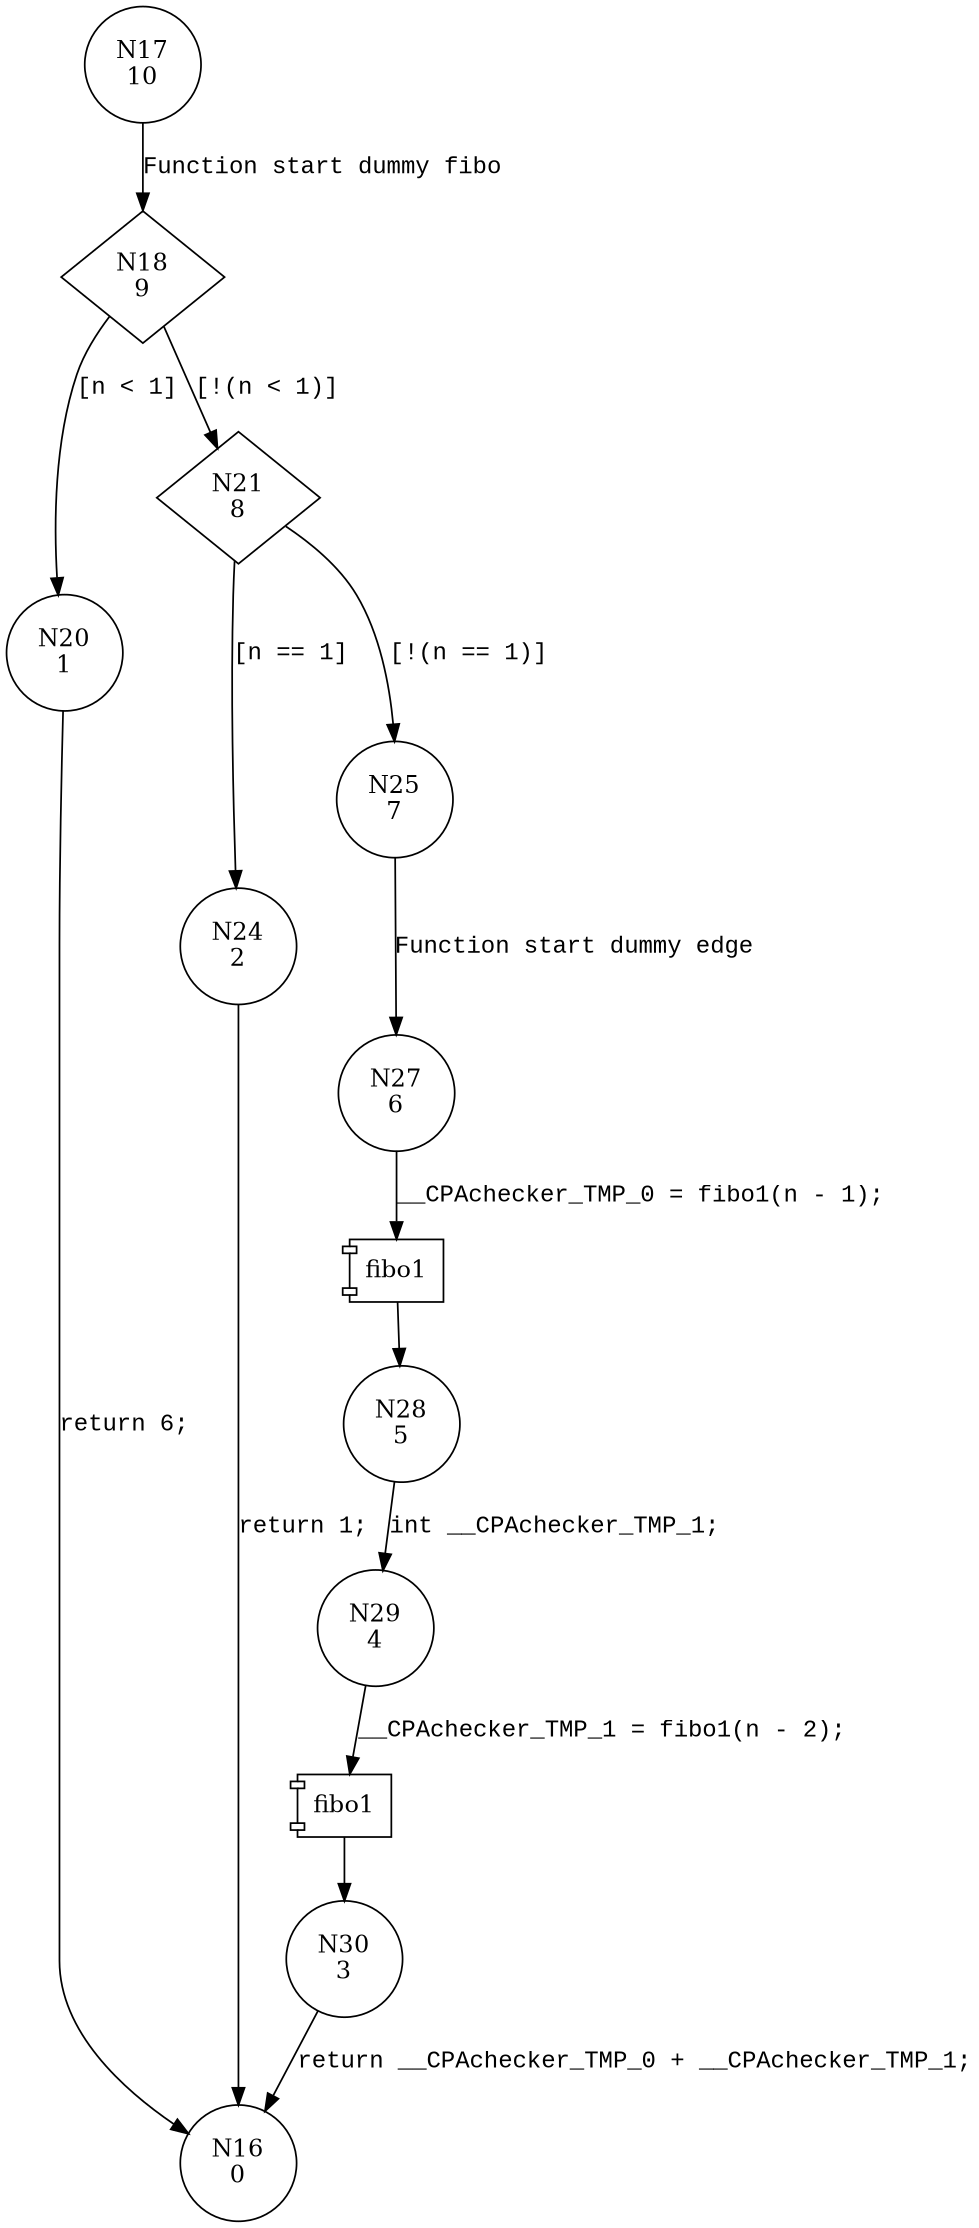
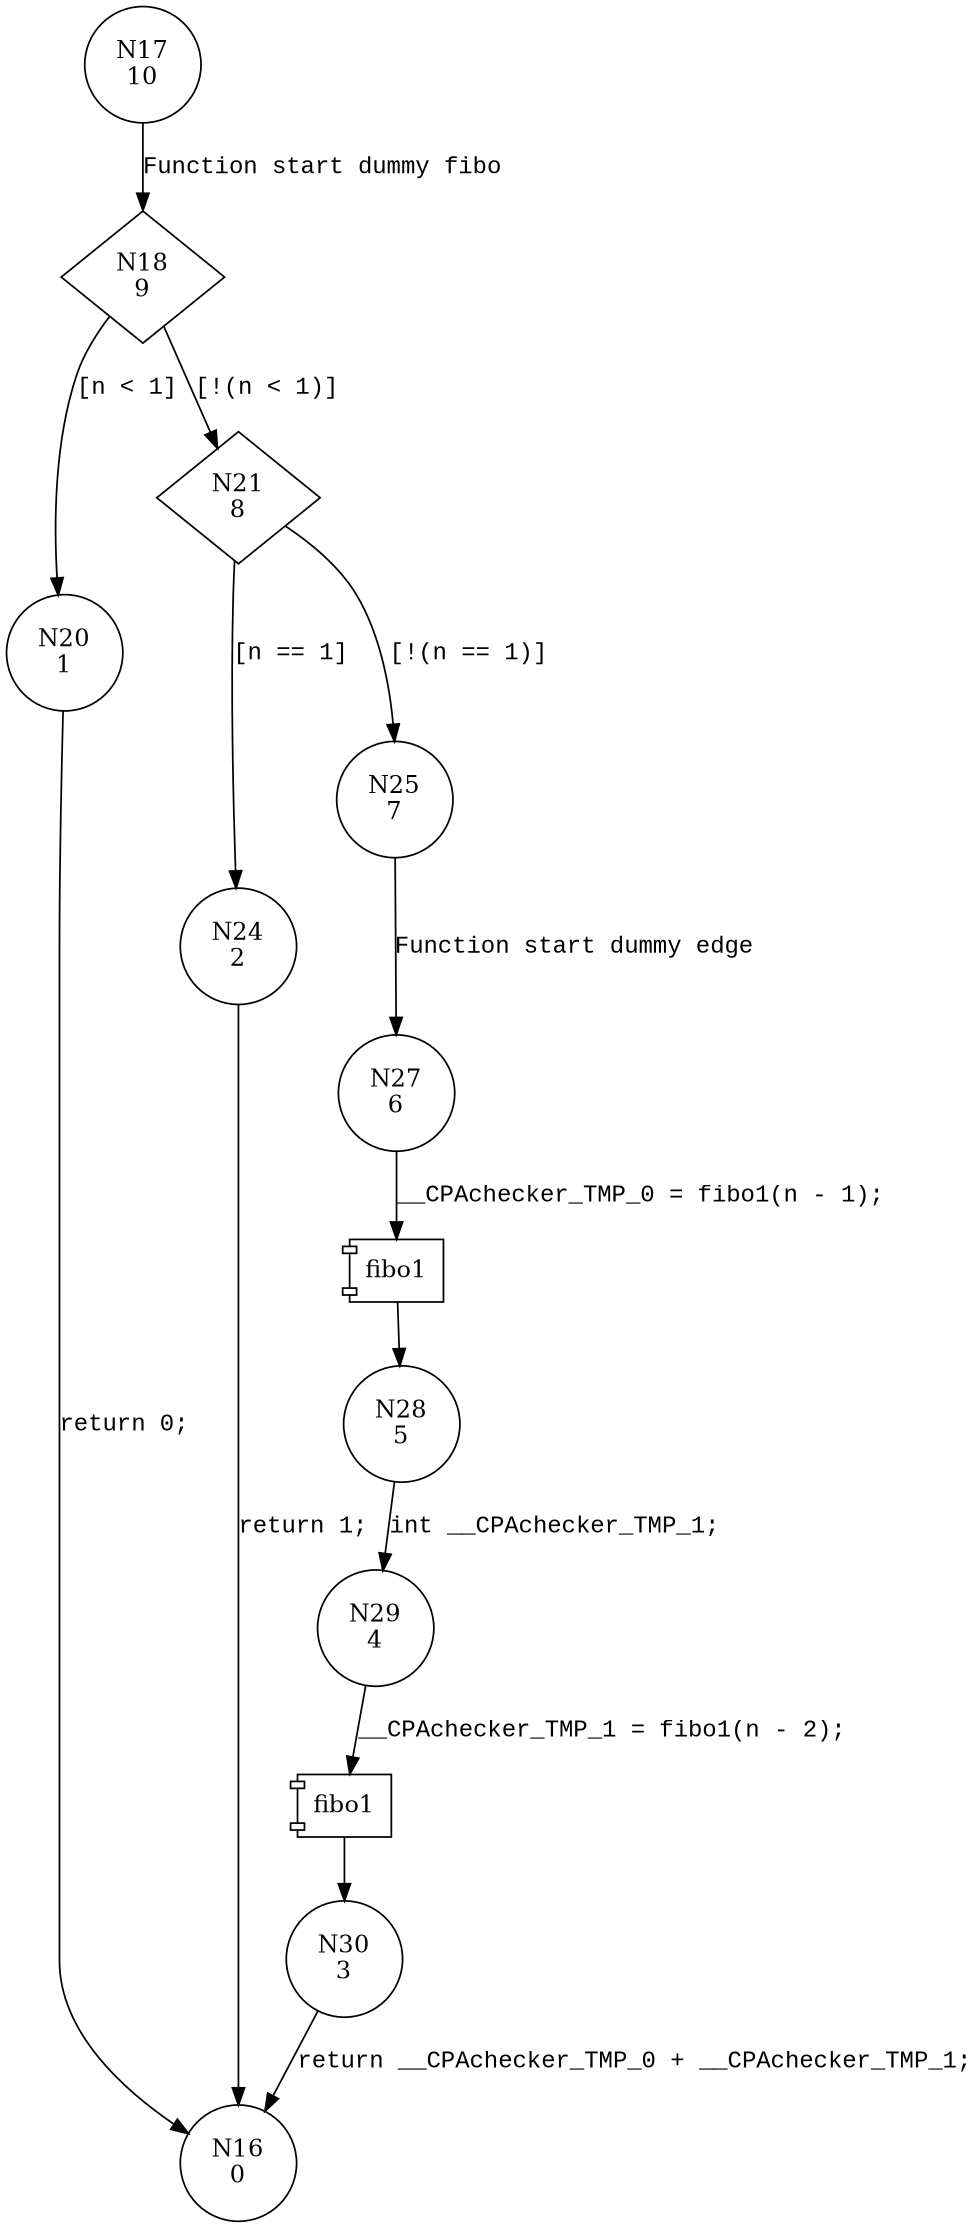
(125, 1424) -> (125, 1424)
